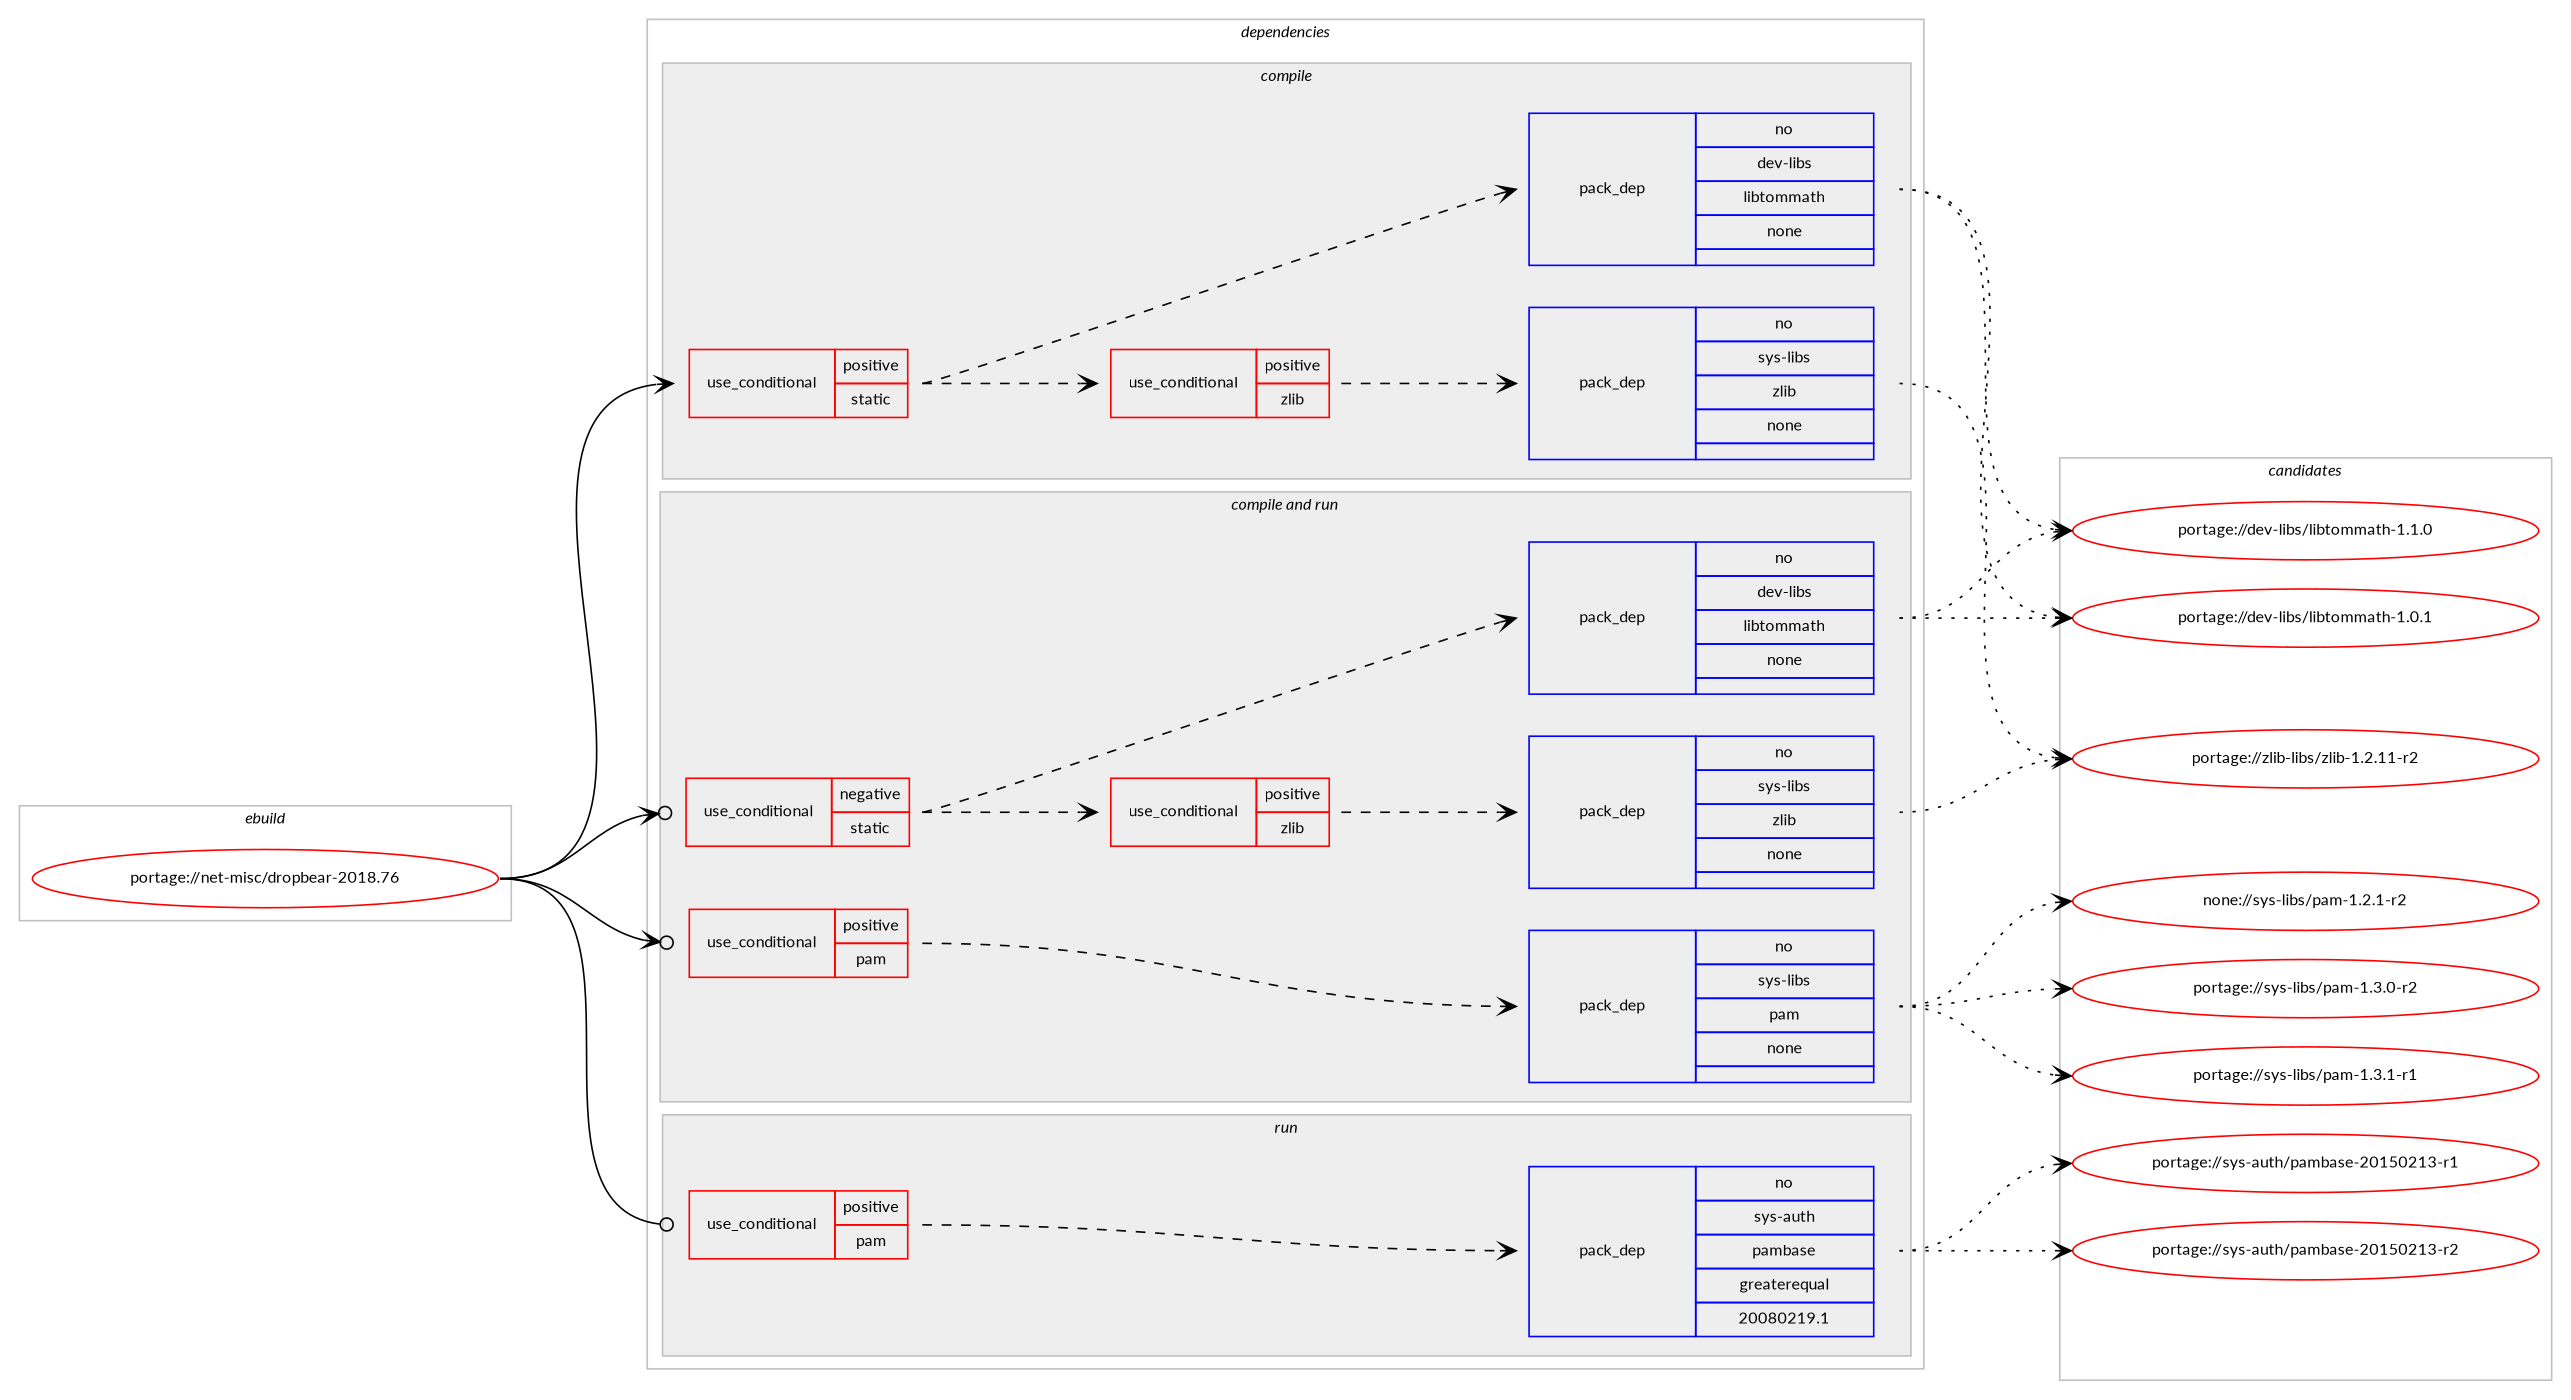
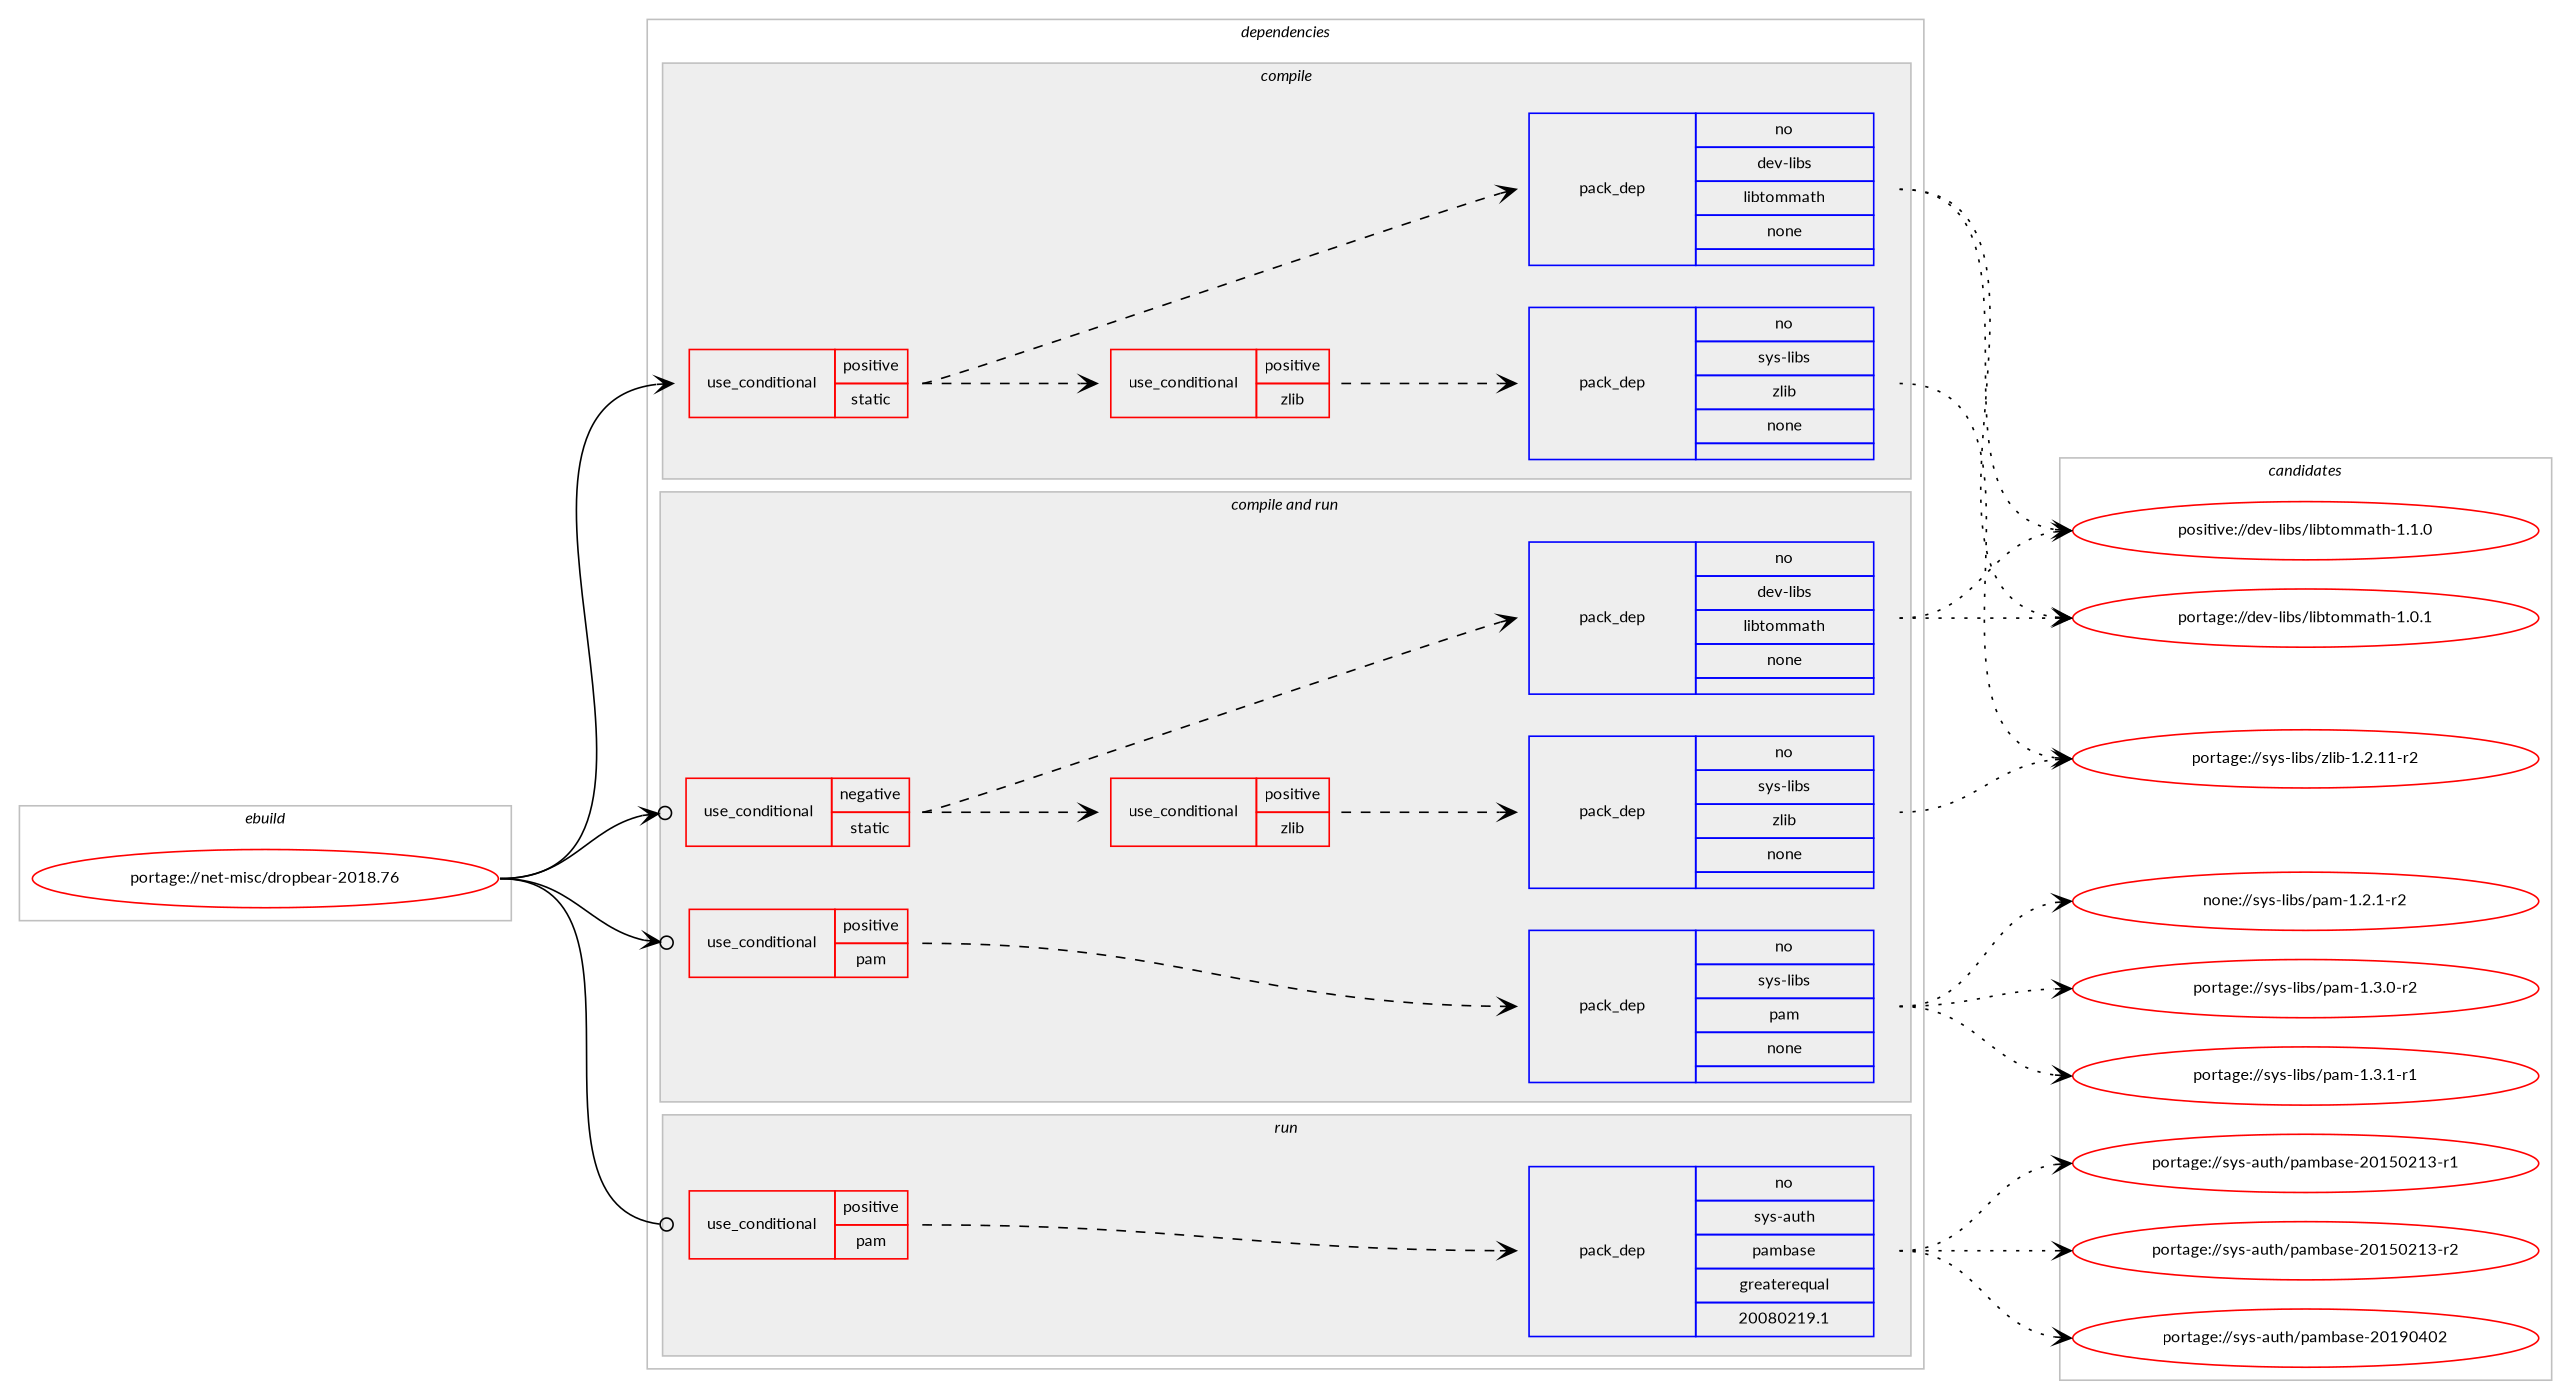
(2306, 531) -> (2306, 531)
(2306, 759) -> (2306, 759)
none -> (2306, 1338)
